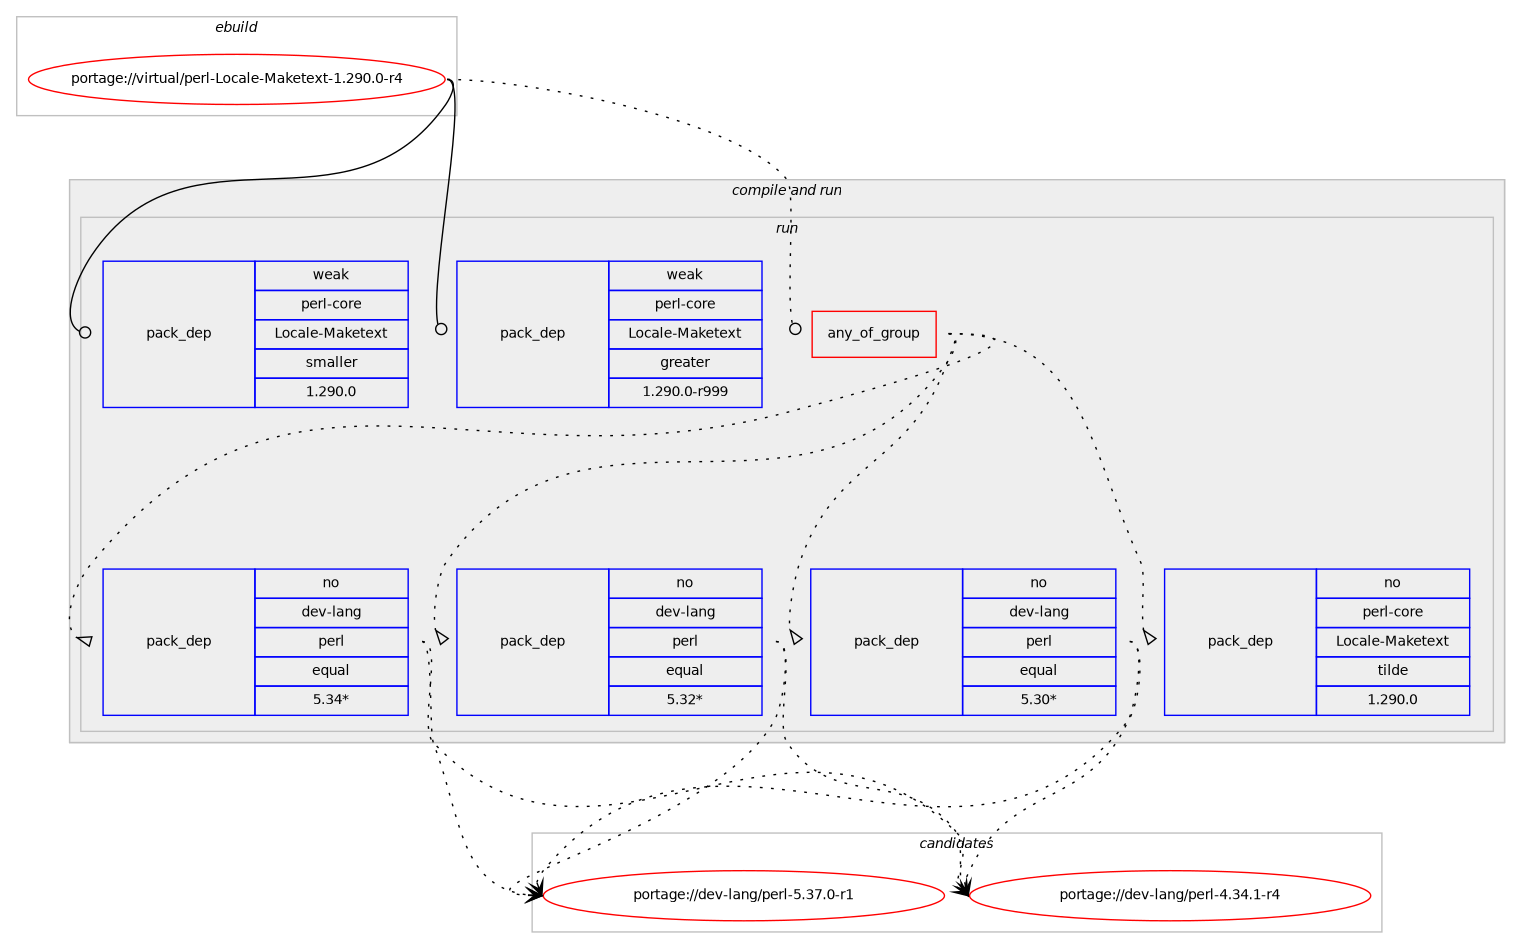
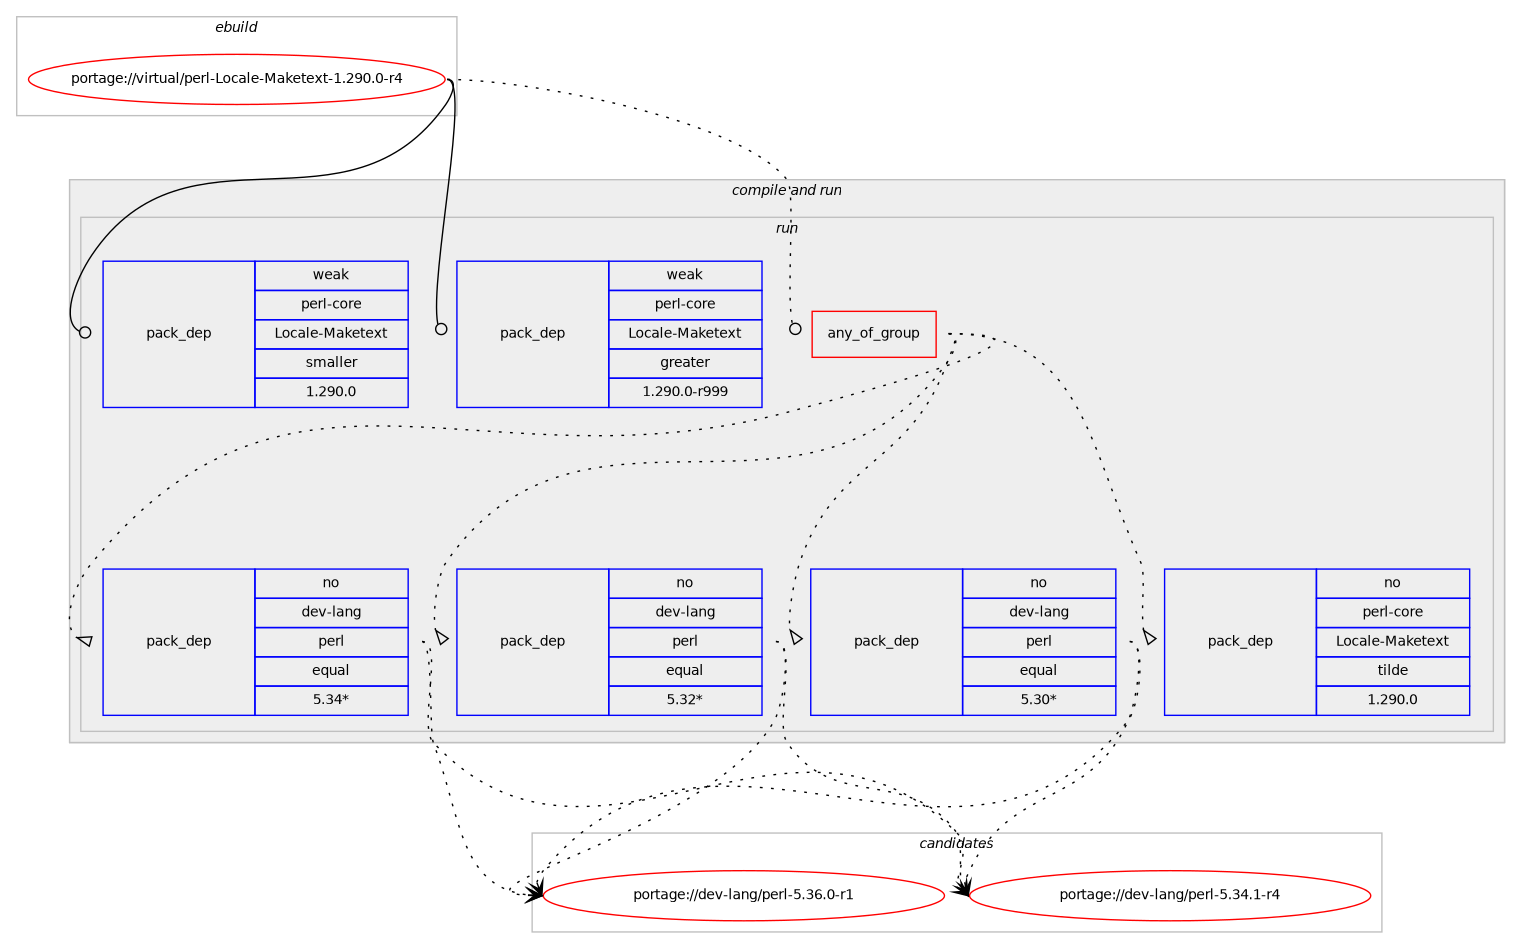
(744, 896) -> (744, 896)
(1170, 896) -> (1170, 896)
